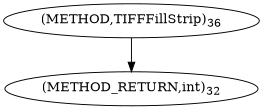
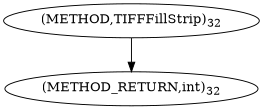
(215, 19) -> (215, 19)
